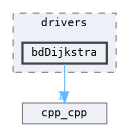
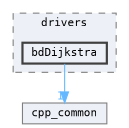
(65, 113) -> (65, 113)
